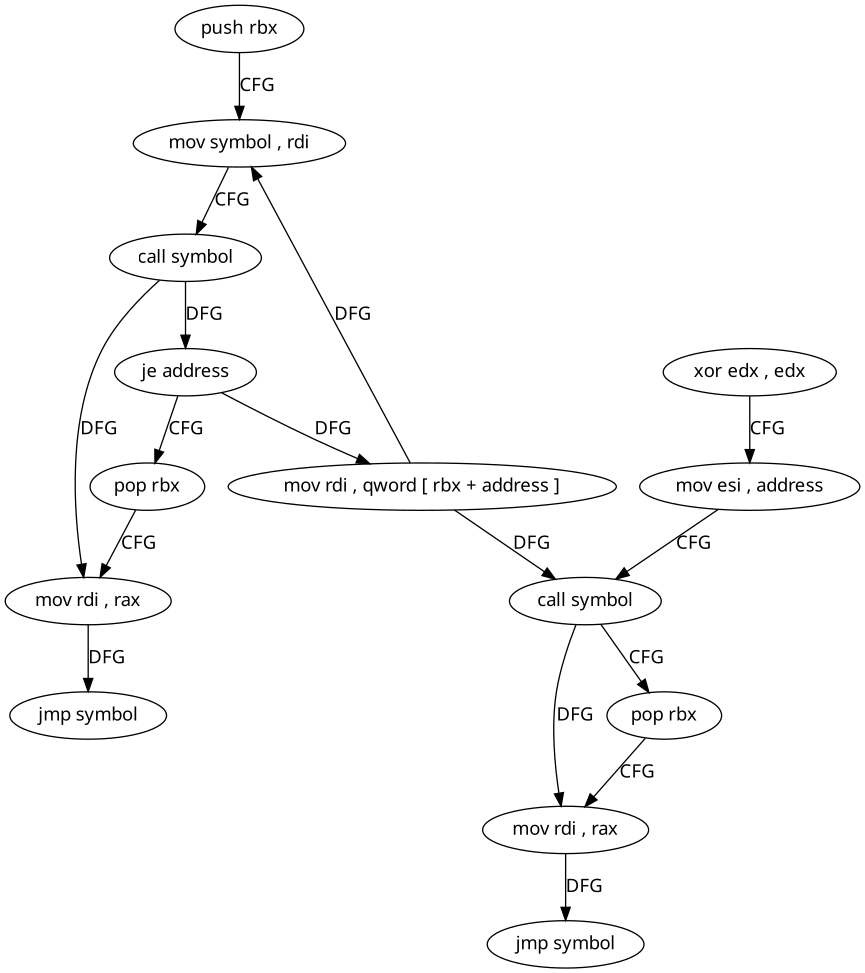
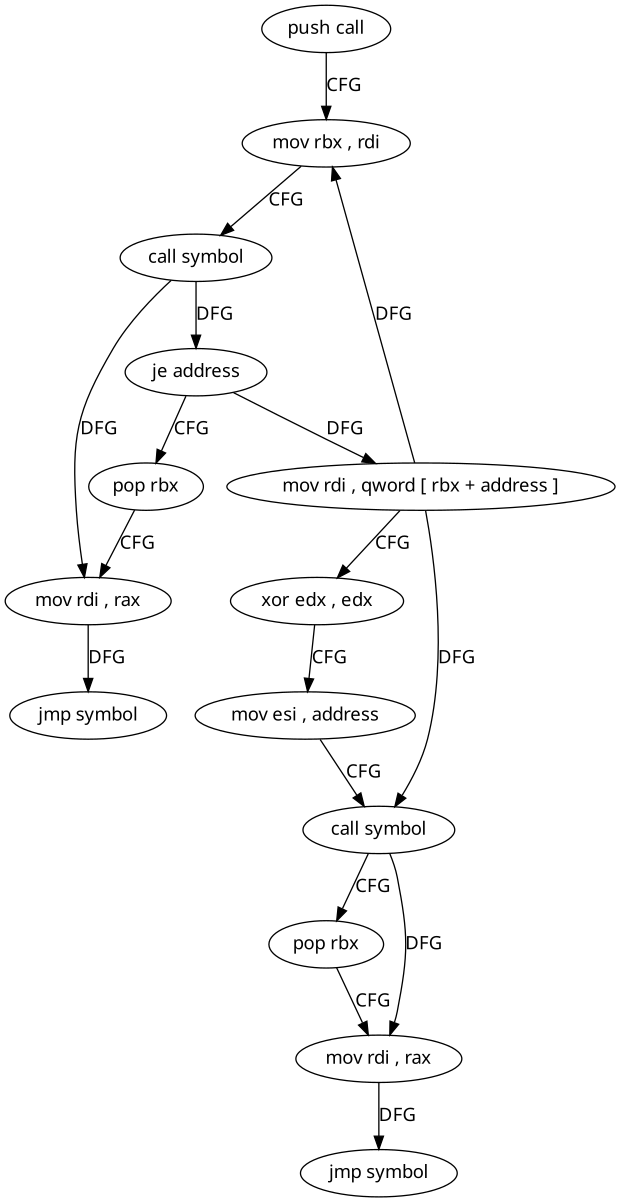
(239, 29) -> (326, 29)
(239, 143) -> (326, 143)
none -> (373, 539)
